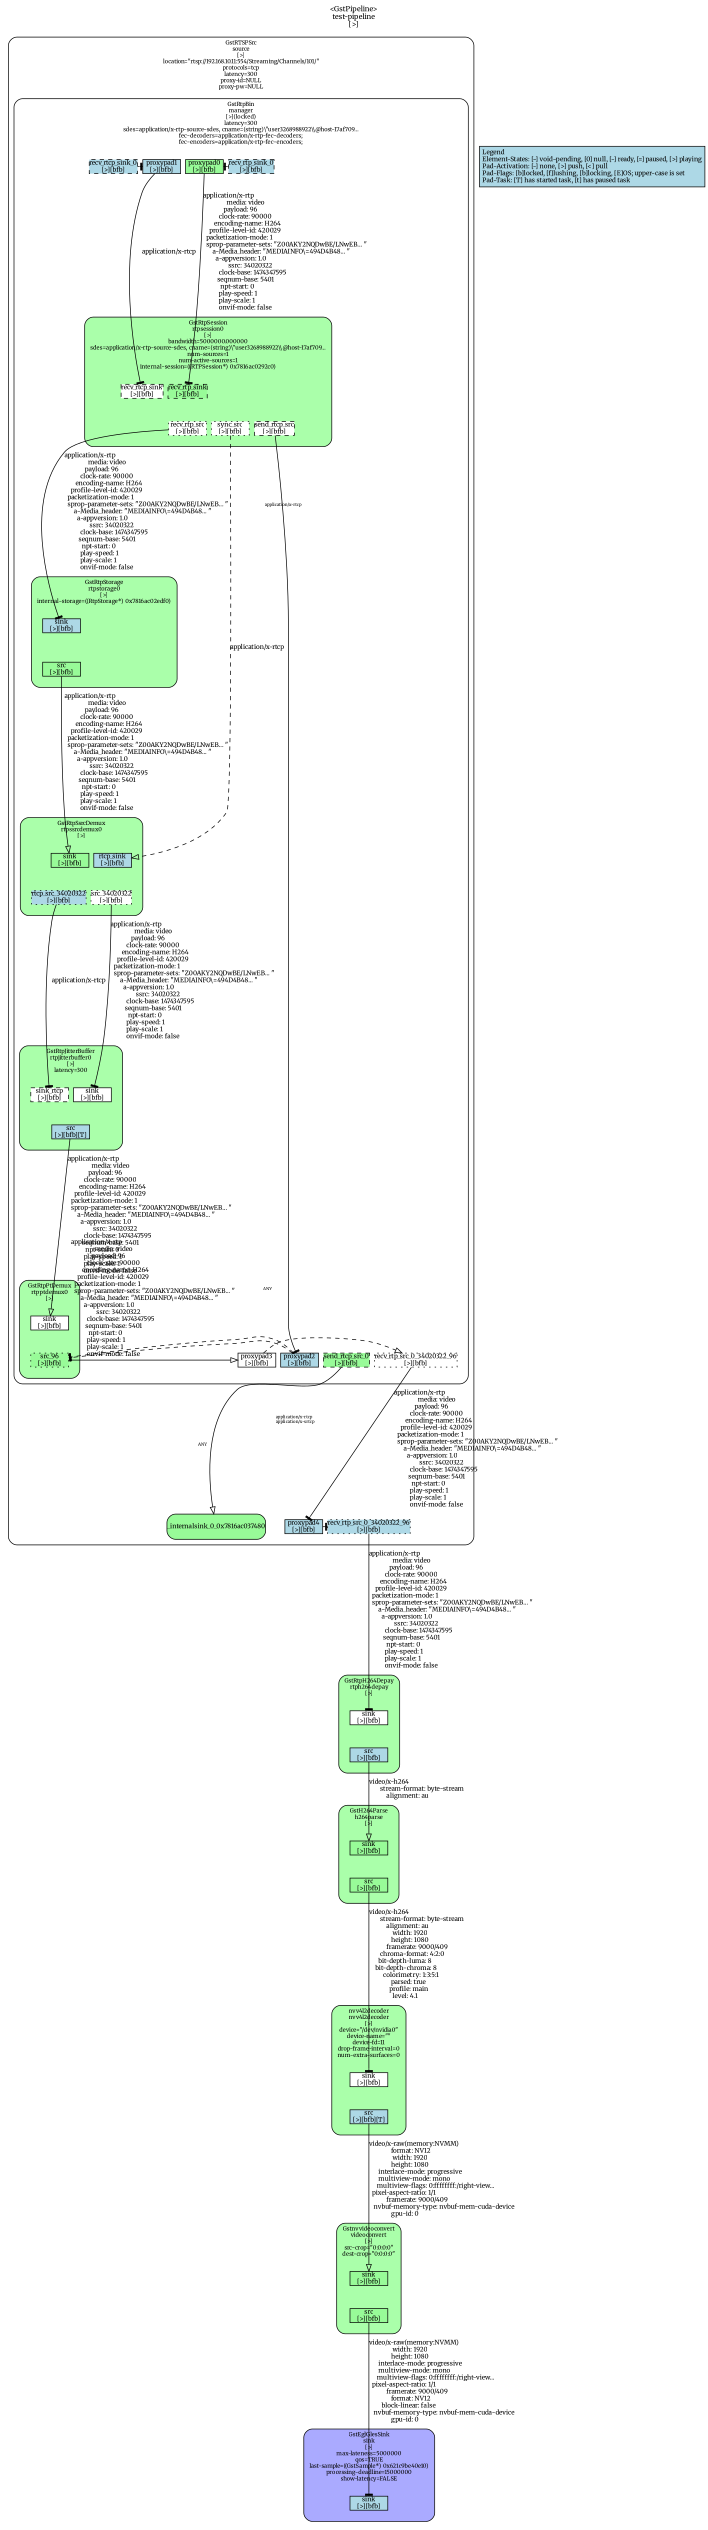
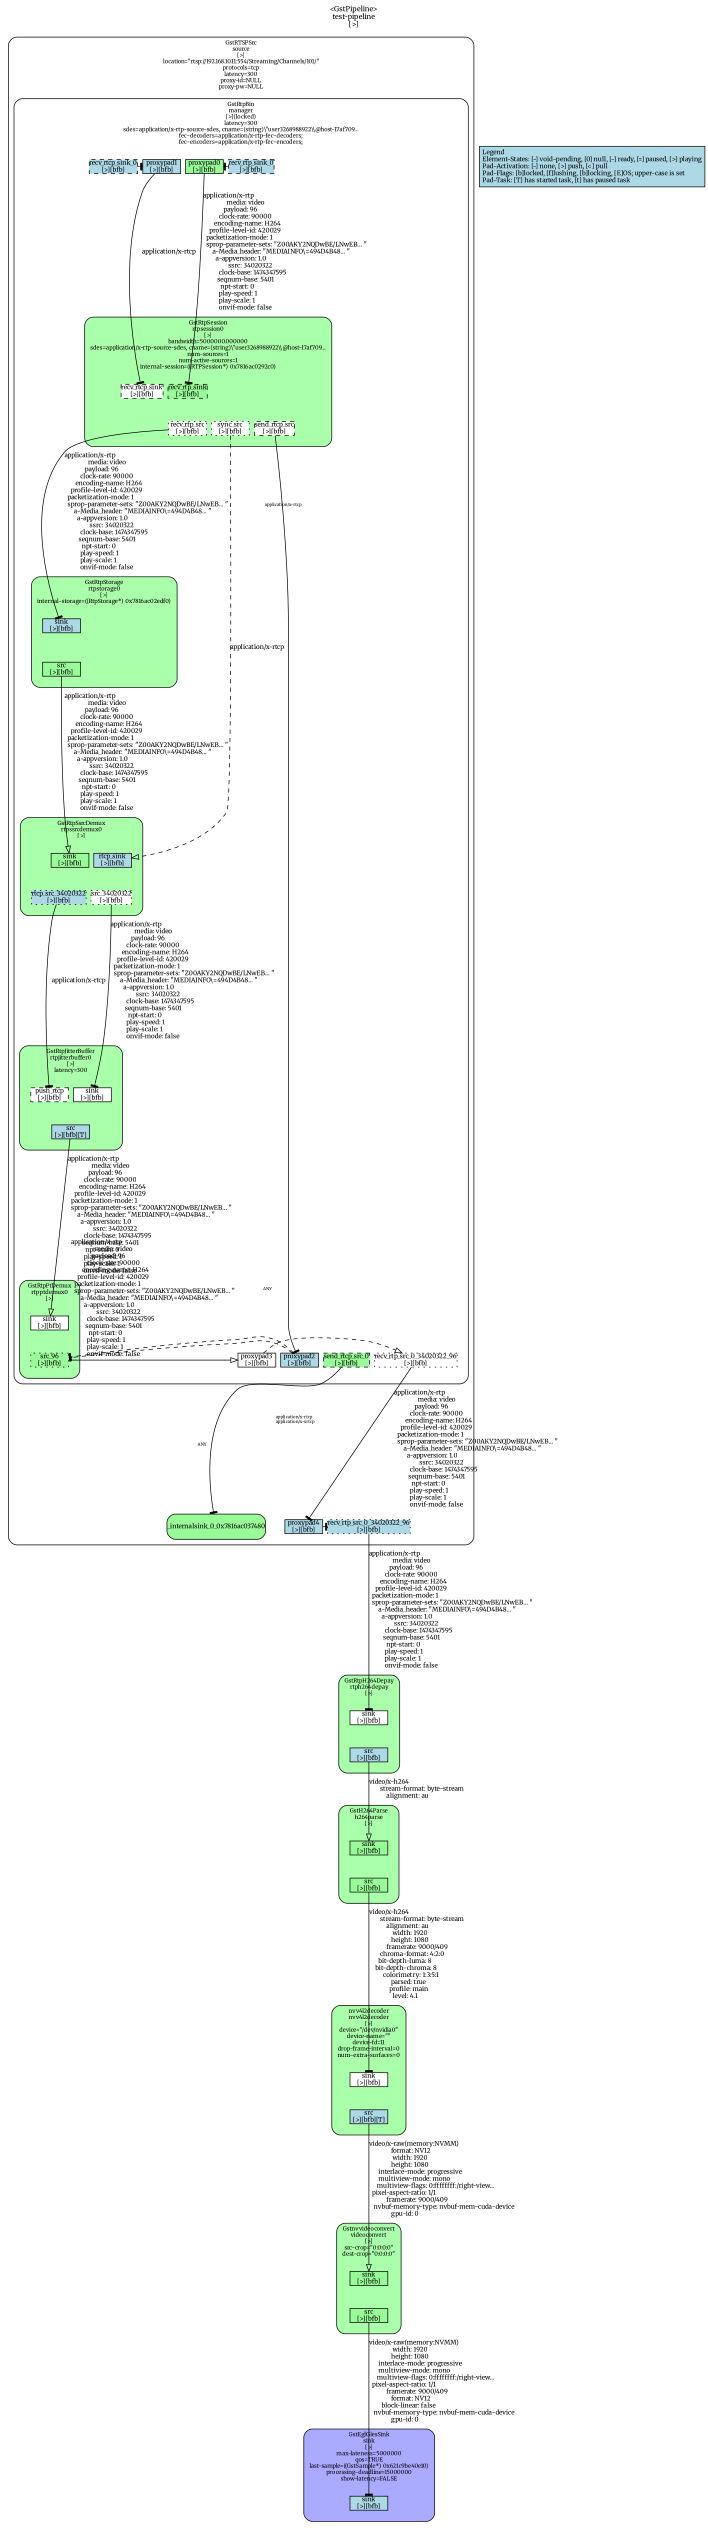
(50, 1095) -> (50, 1095)
(233, 1394) -> (232, 1396)
